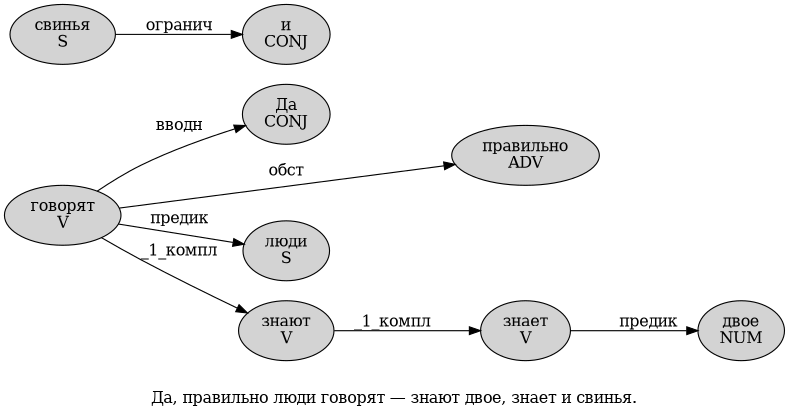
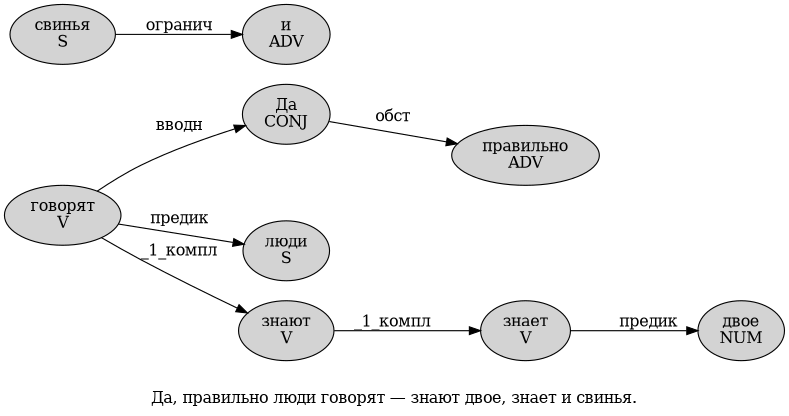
(286, 34) -> (286, 34)
(282, 187) -> (388, 132)
